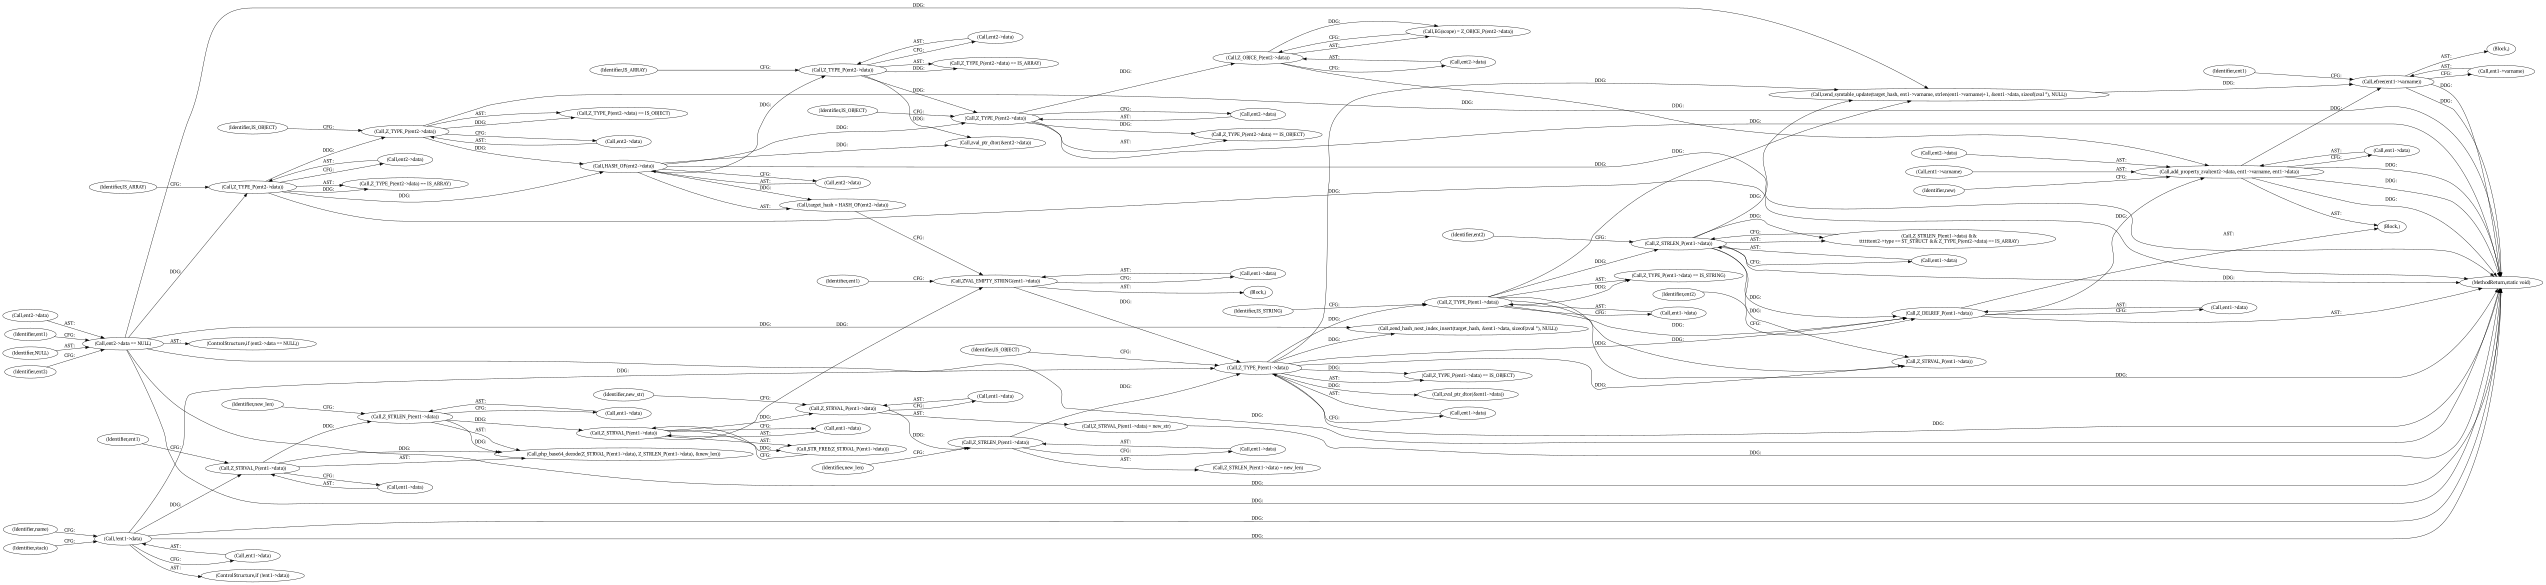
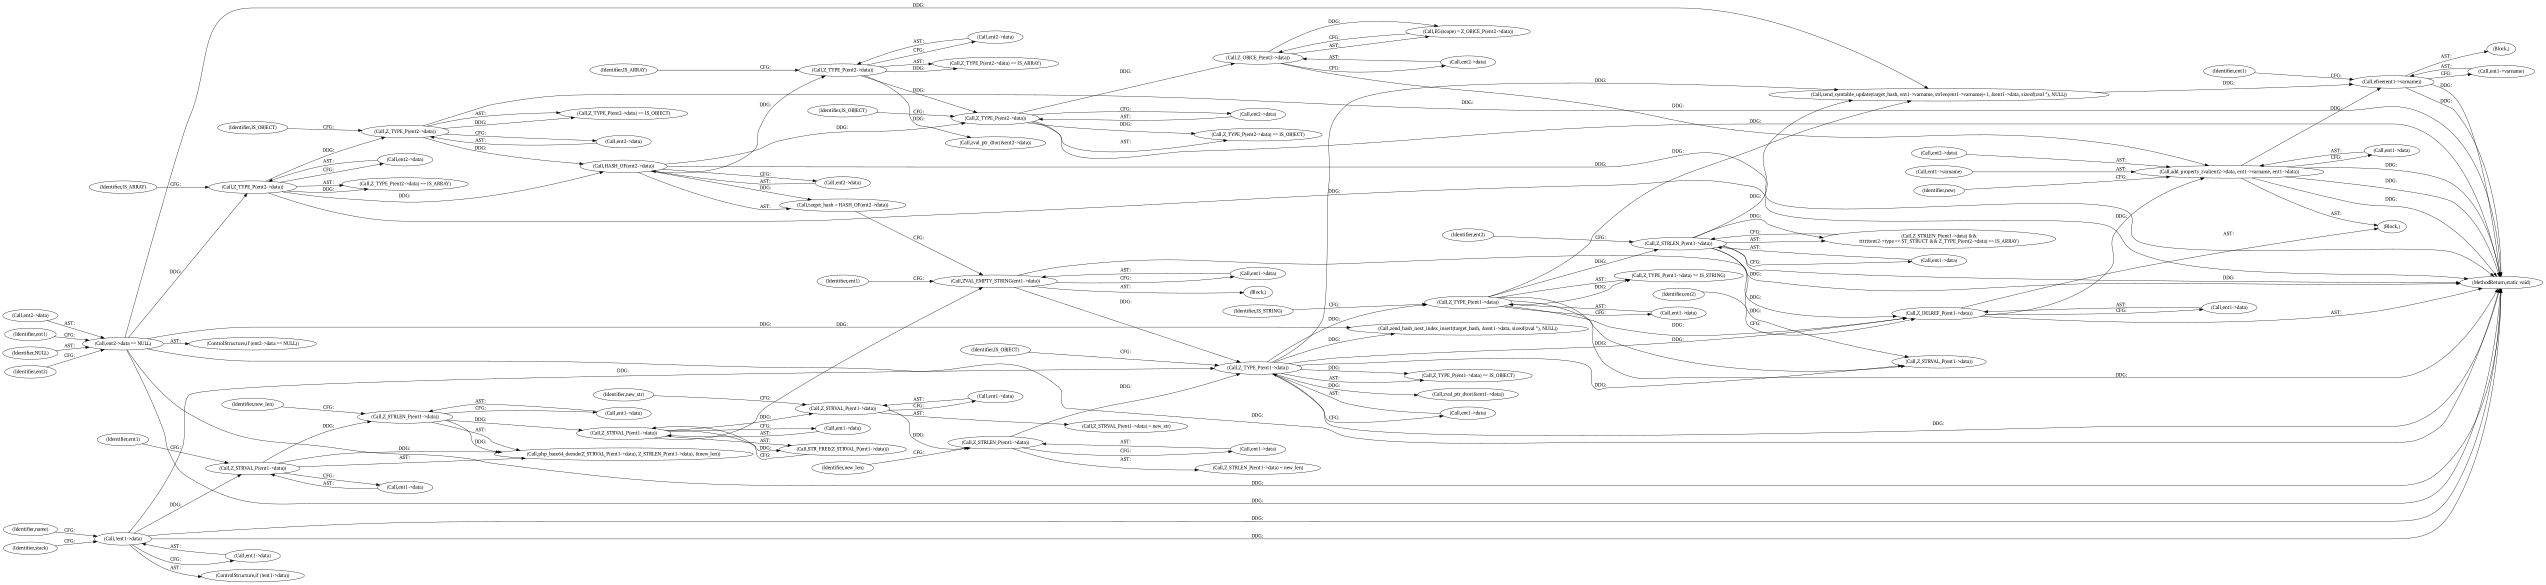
(803, 153) -> none
(1901, 456) -> (1705, 259)
